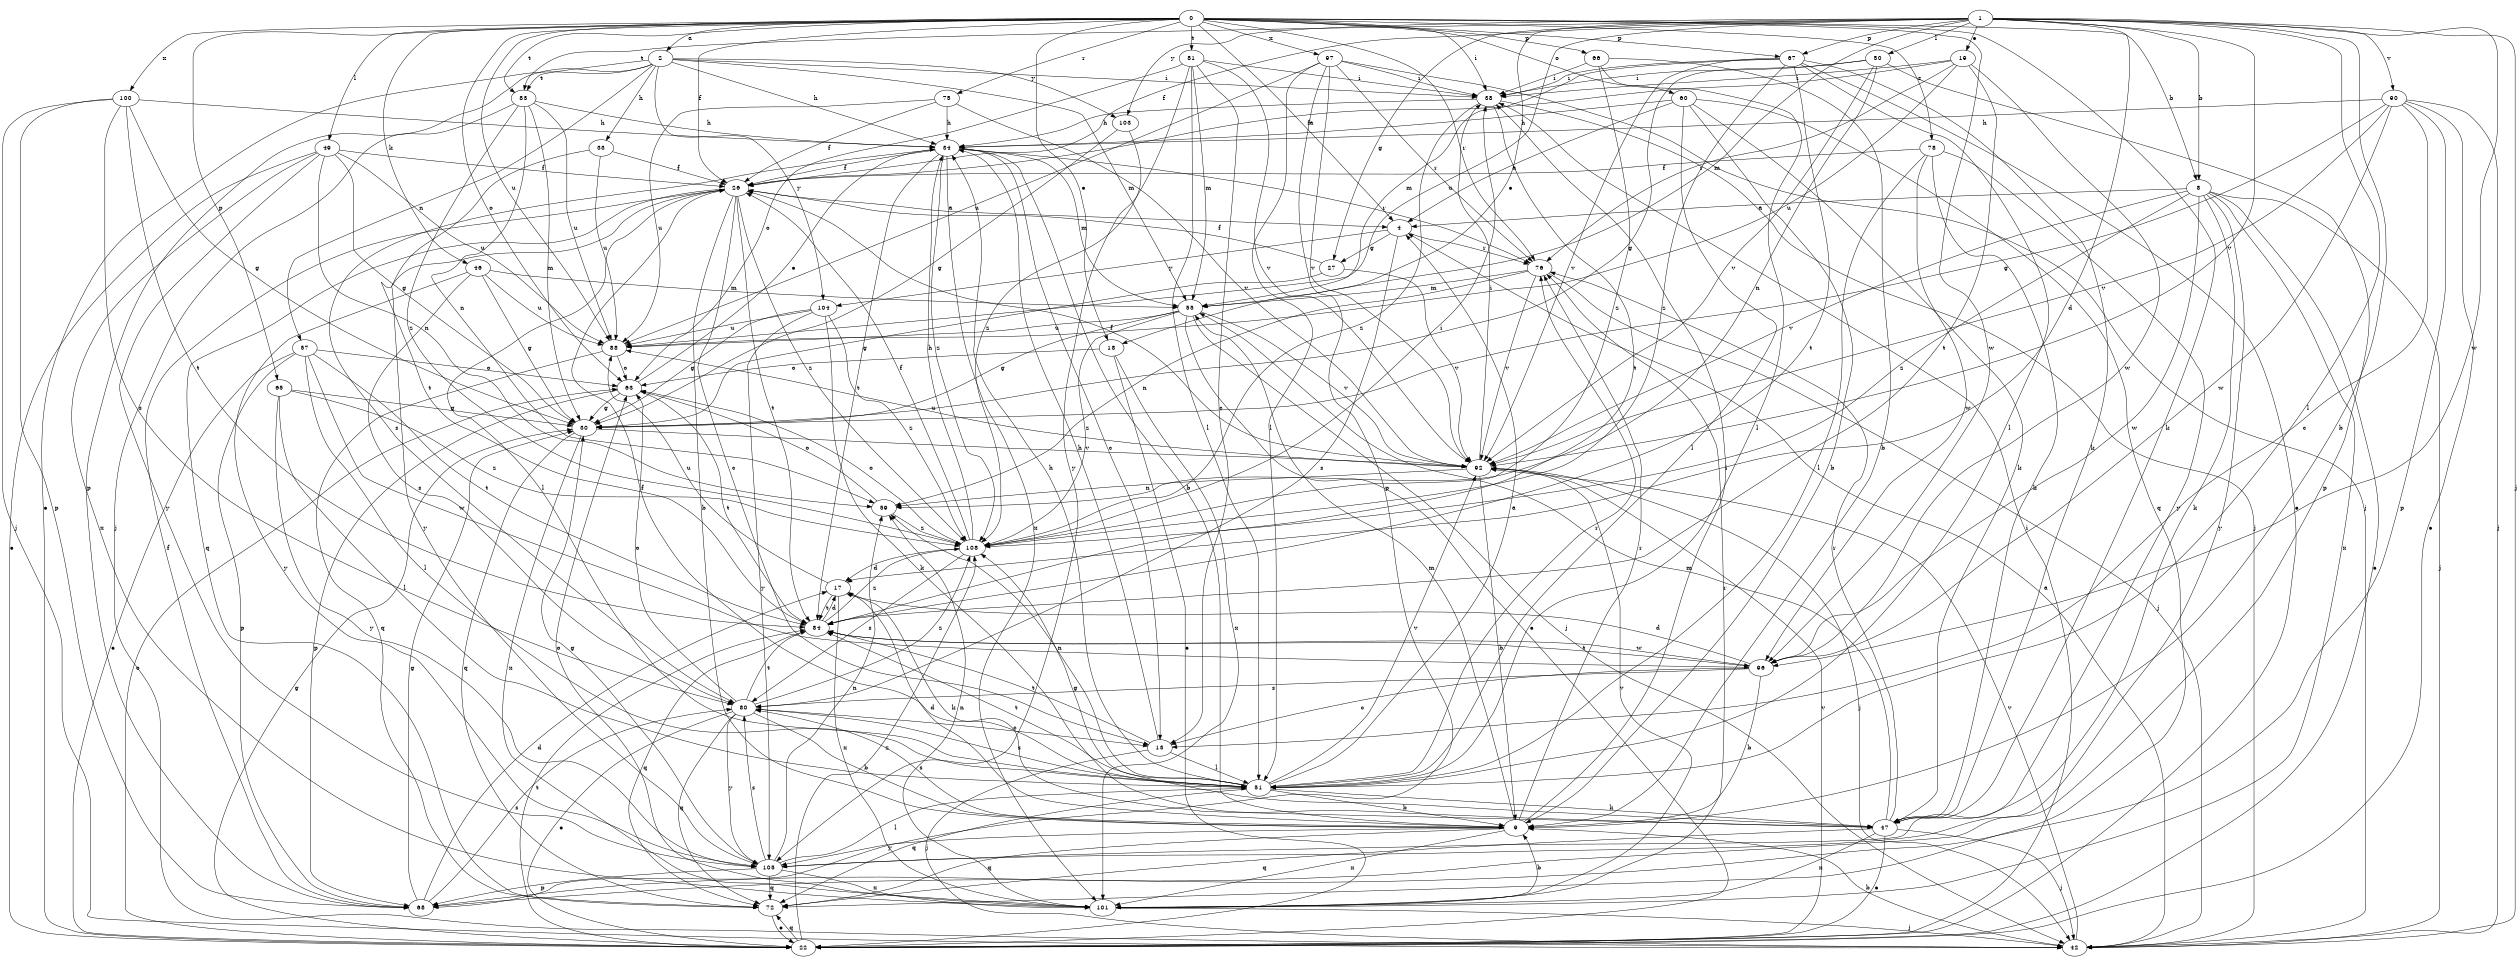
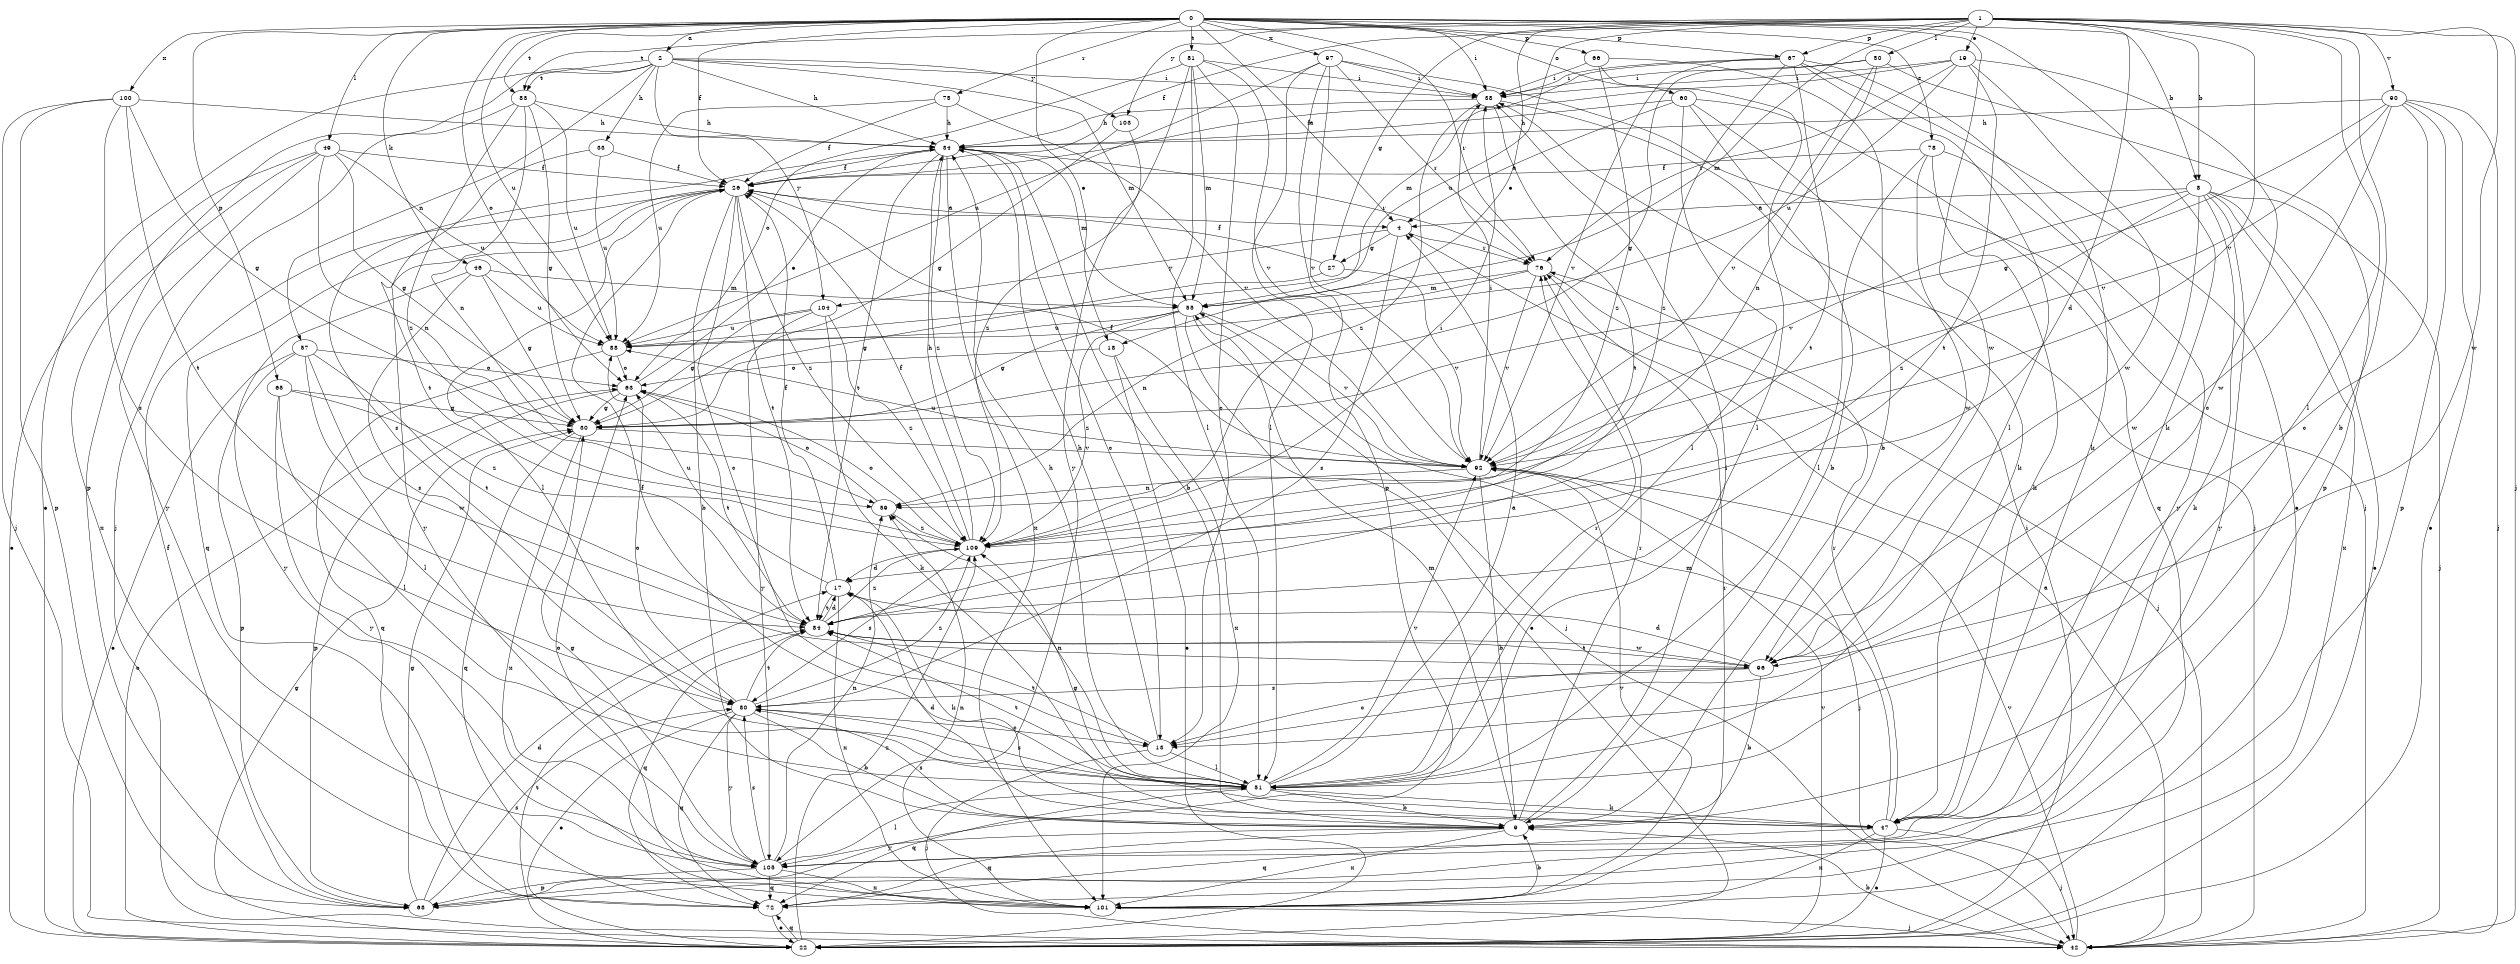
(551, 268) -> (551, 268)
none -> (784, 389)
(972, 548) -> (972, 548)
none -> (1995, 590)
